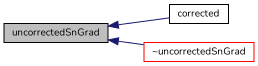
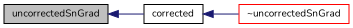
(131, 43) -> (226, 14)
